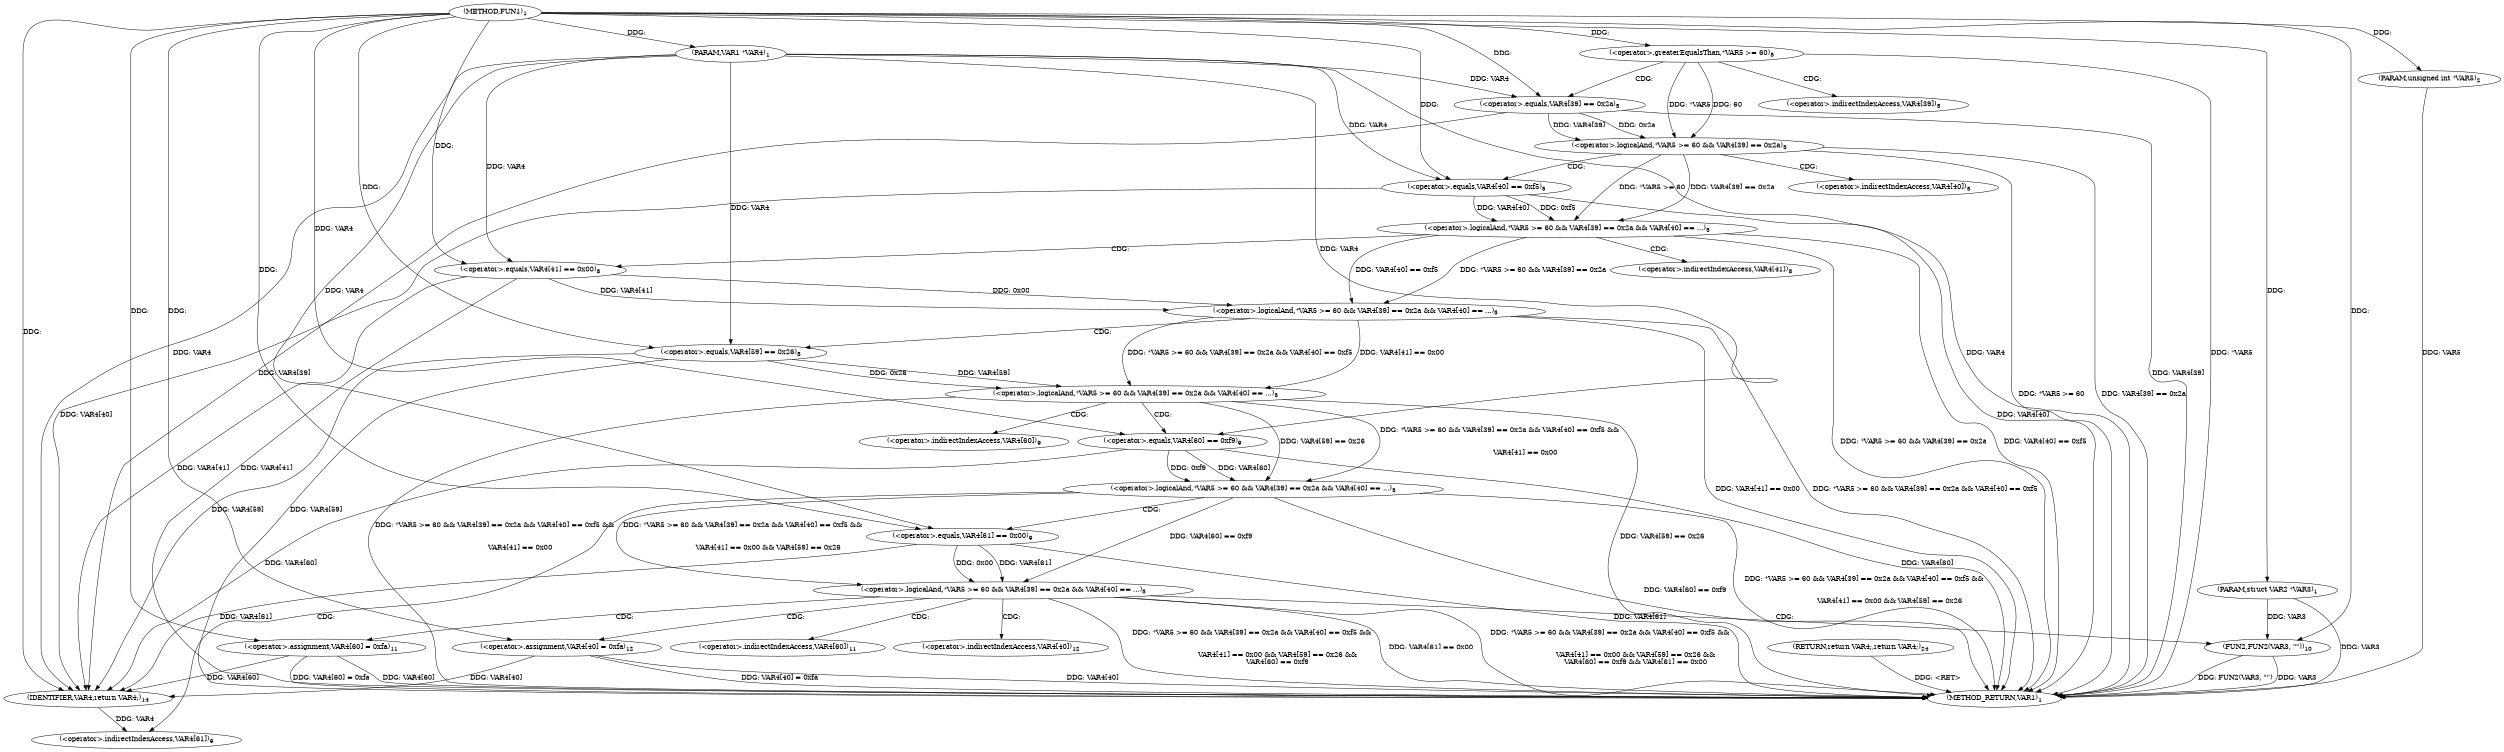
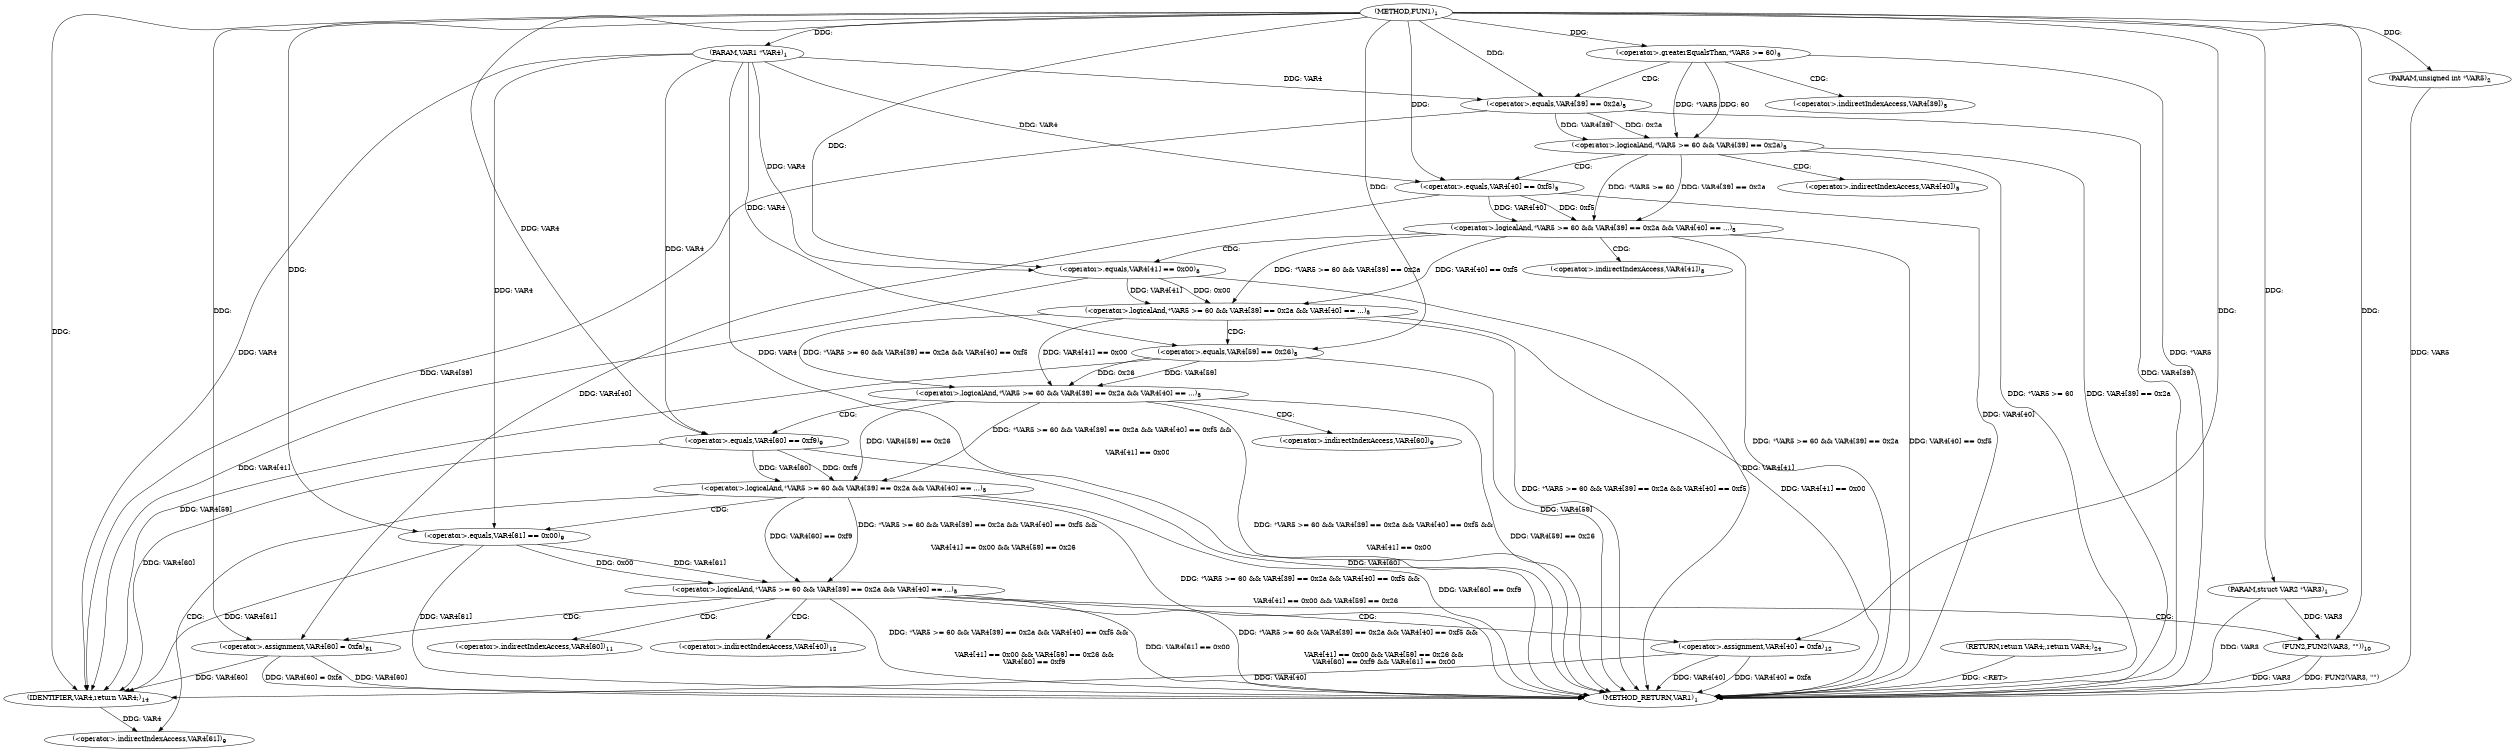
(558, 215) -> (818, 300)
(394, 647) -> (369, 647)
